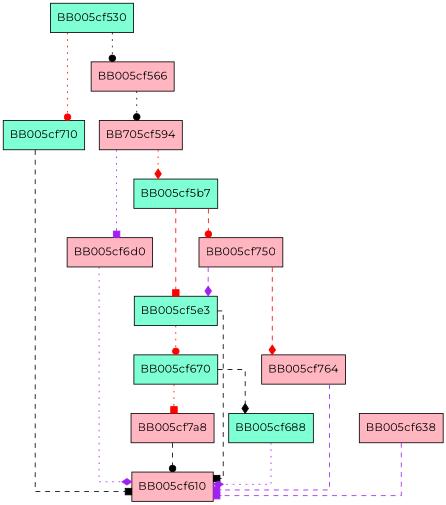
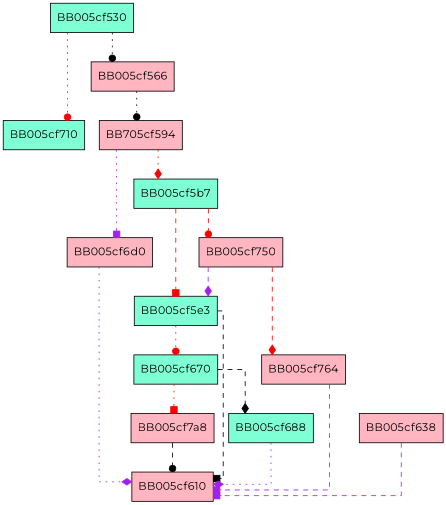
(35, 365) -> none
